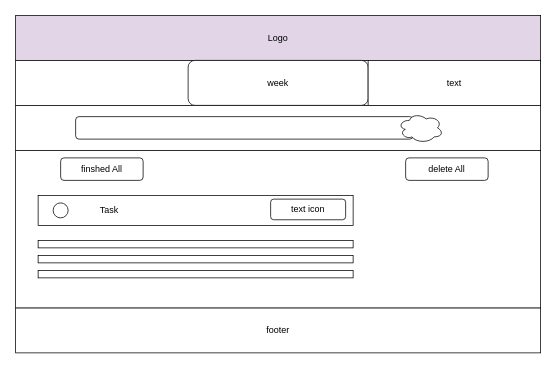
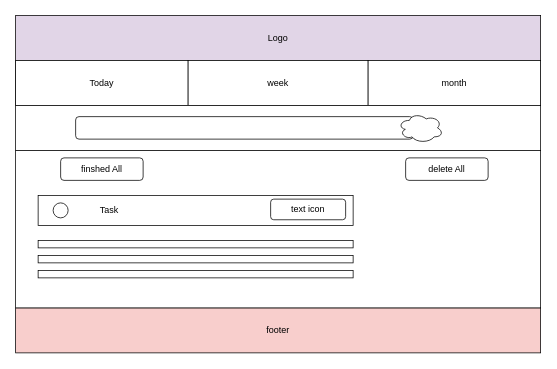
none -> (102, 83)
(278, 83) -> (278, 83)
(454, 83) -> (454, 83)
(278, 330) -> (278, 330)
